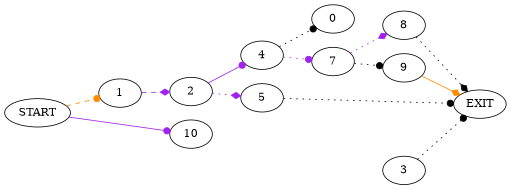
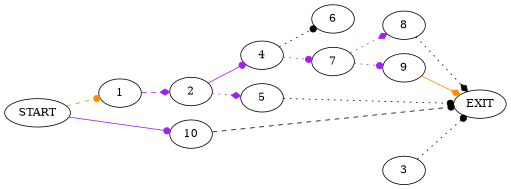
(333, 19) -> (333, 19)
(365, 64) -> (365, 64)
none -> (330, 120)
